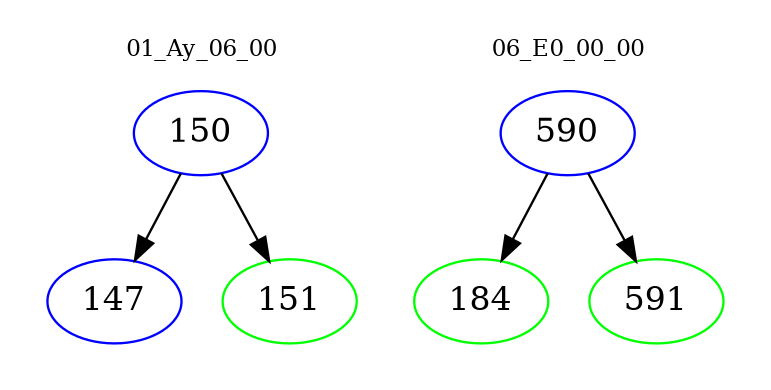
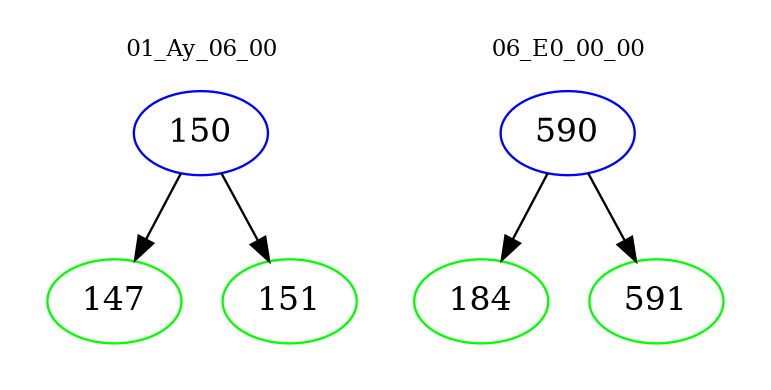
(114, 301) -> (114, 301)
